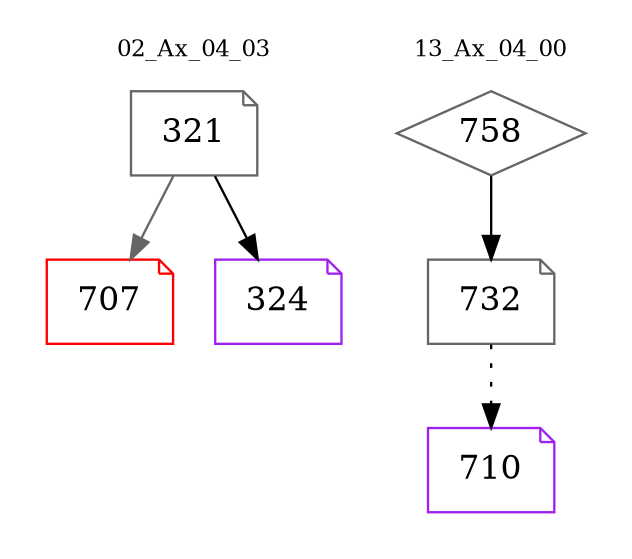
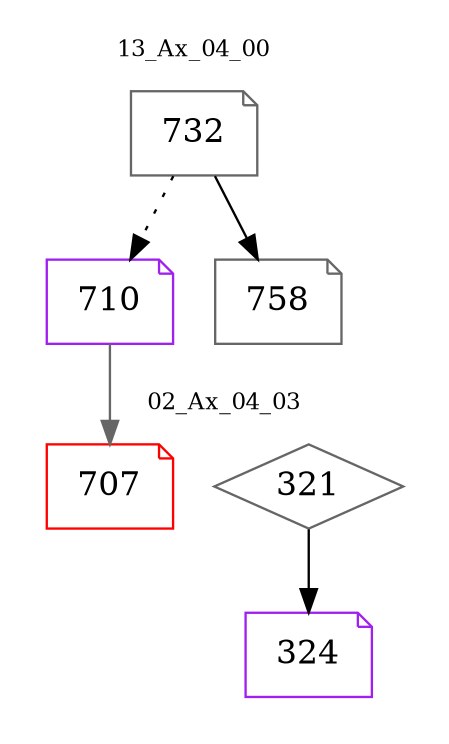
(194, 133) -> (309, 486)
(491, 133) -> (278, 302)
(491, 206) -> (231, 207)
(157, 207) -> (110, 395)
